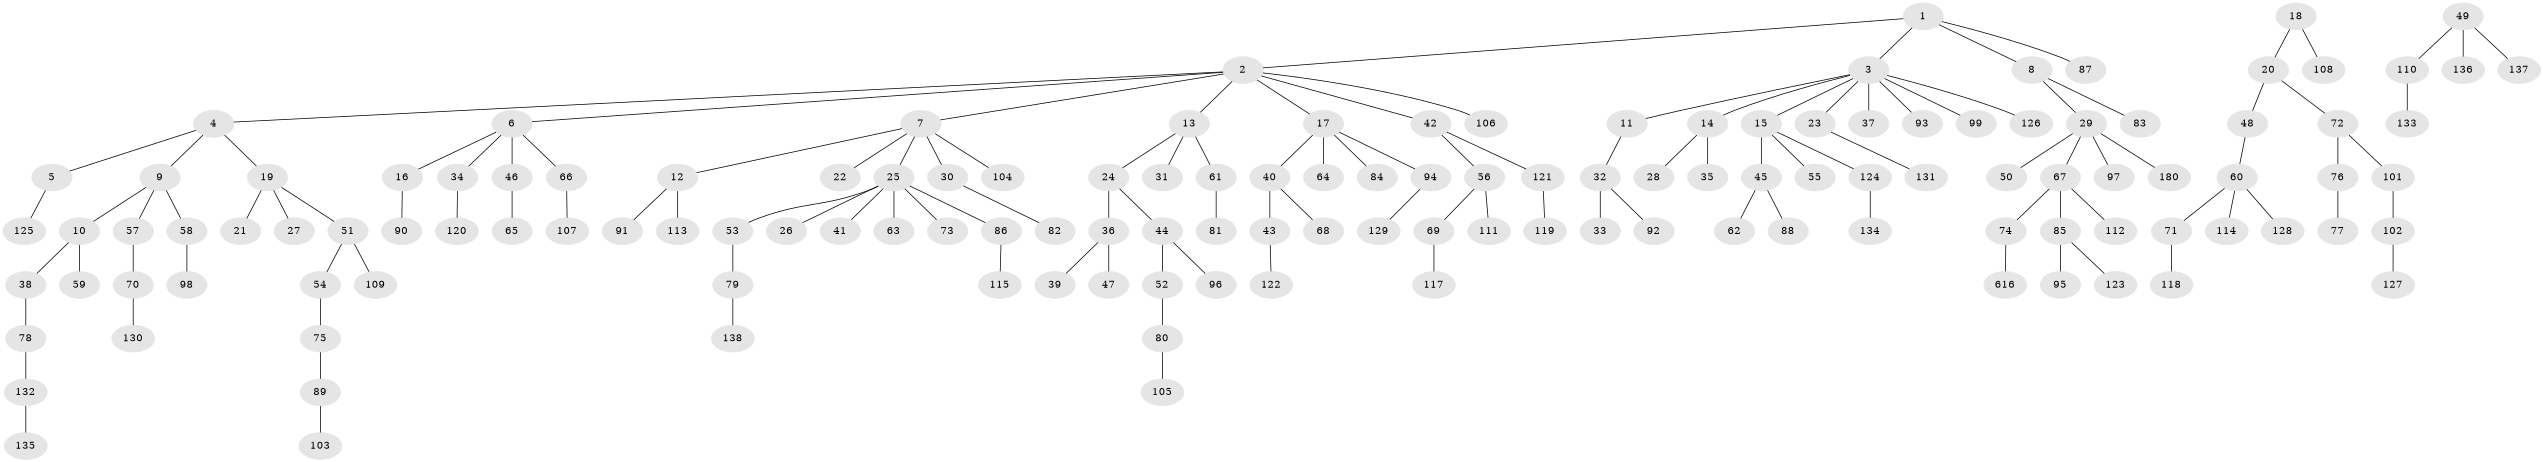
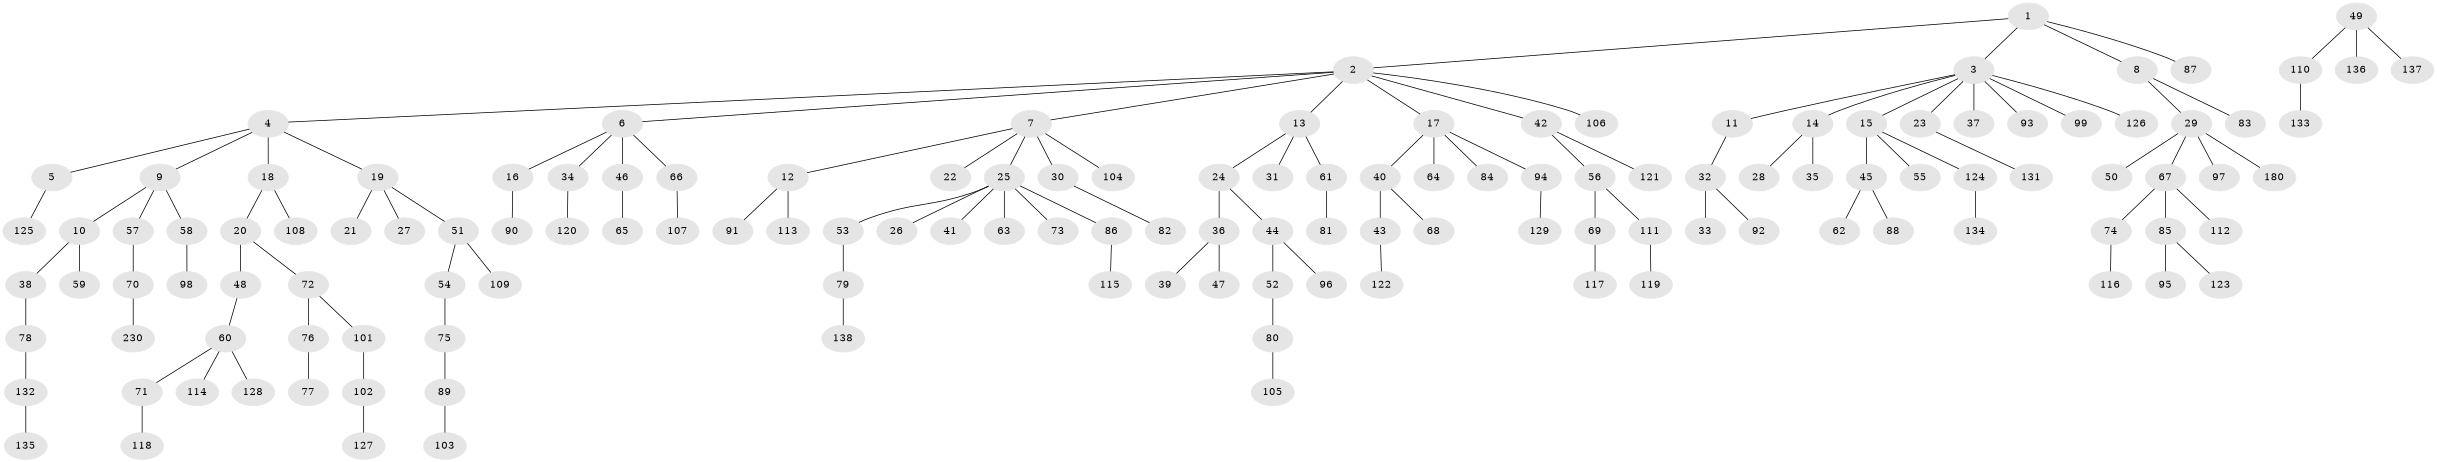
none -> (268, 151)
(1544, 204) -> (1651, 258)
(2005, 285) -> (2110, 285)
(133, 339) -> (133, 339)
